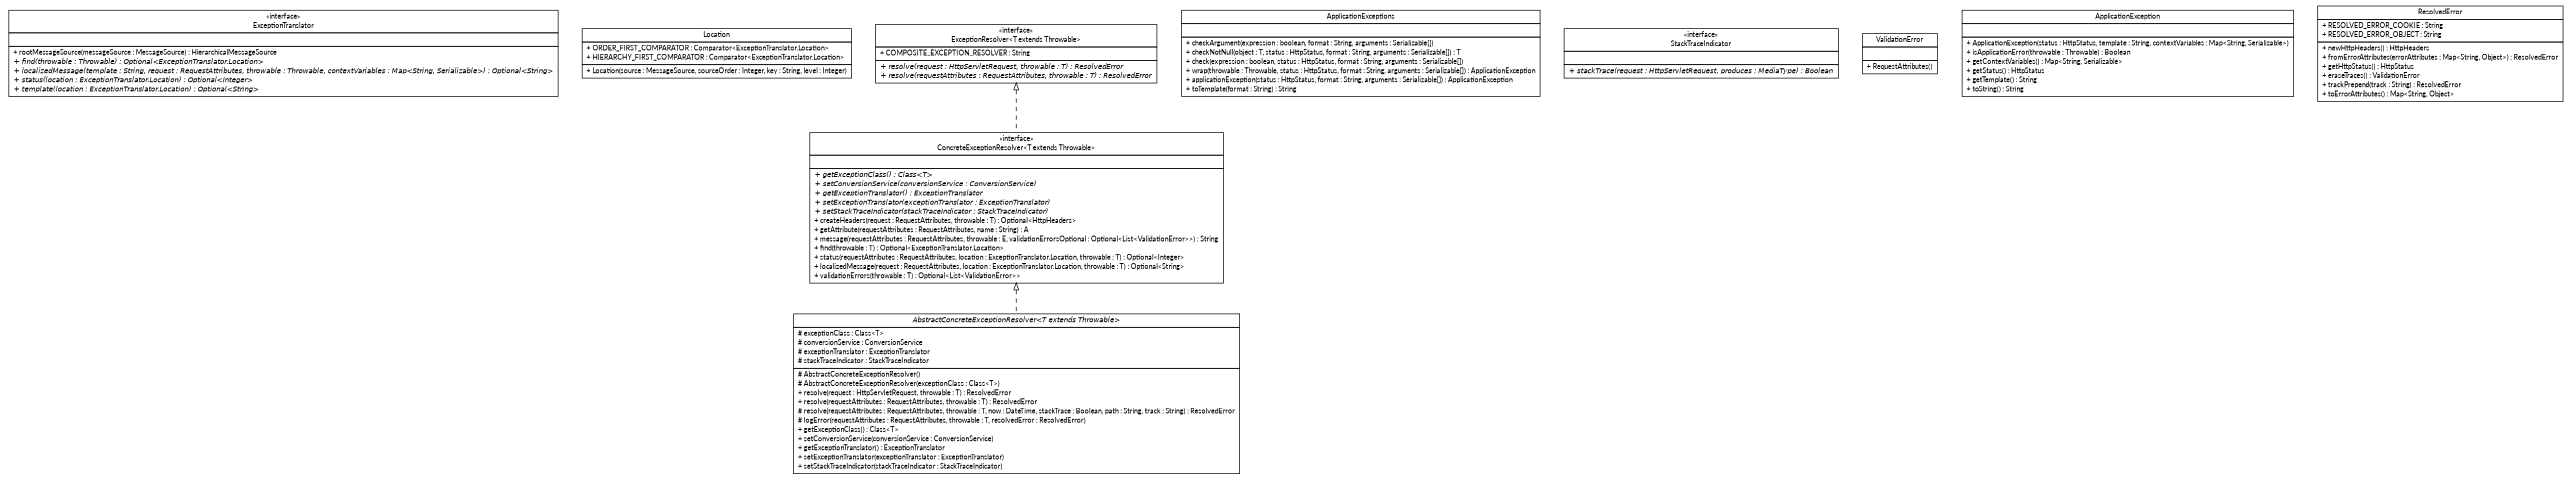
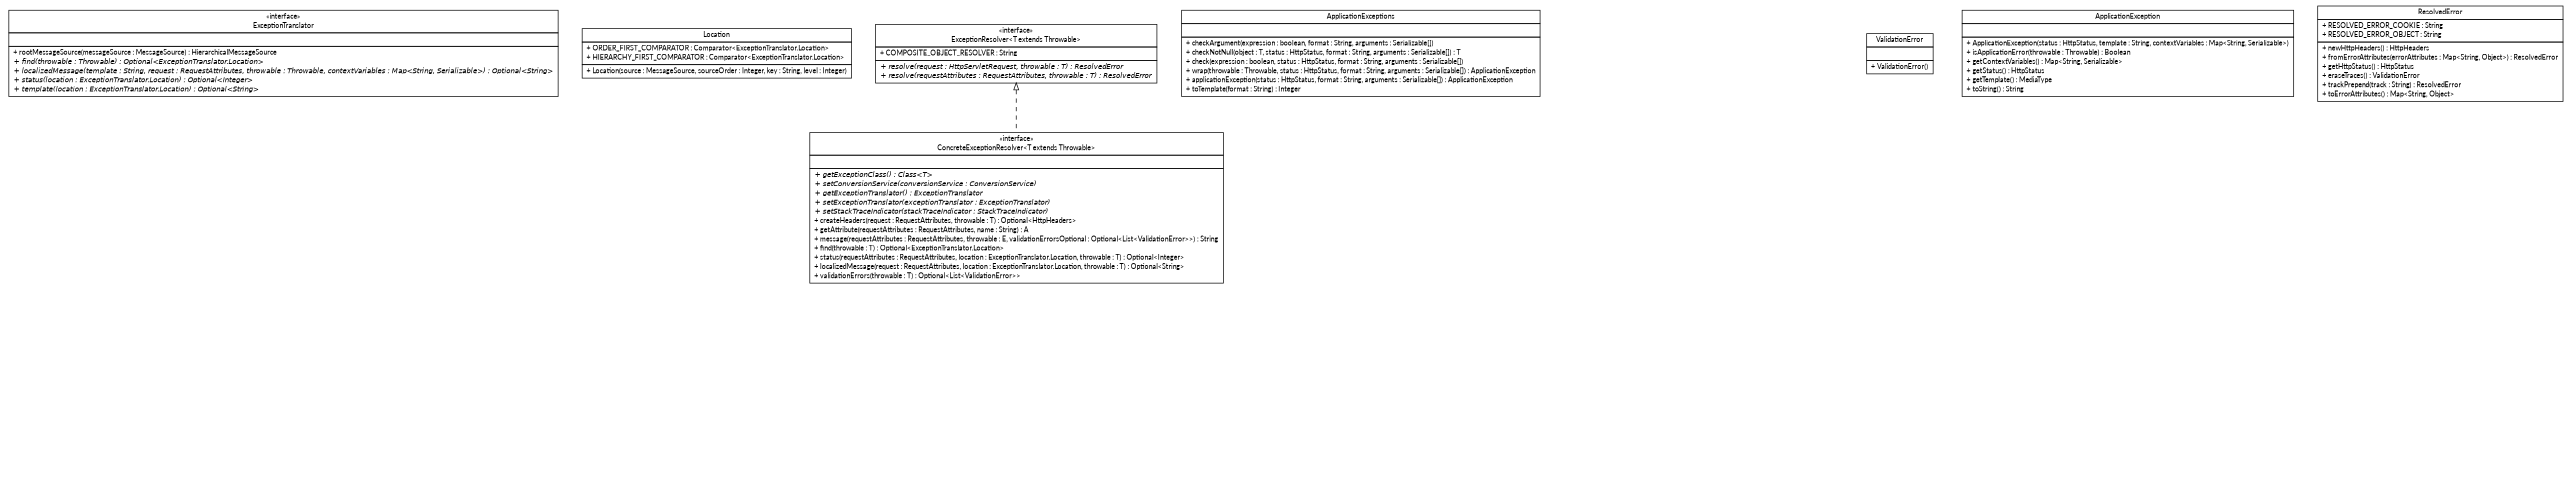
(955, 53) -> (949, 53)
(1701, 53) -> none
(1900, 67) -> (1900, 67)
(2002, 80) -> (2009, 80)
(1241, 89) -> (1244, 89)
(1016, 394) -> none
